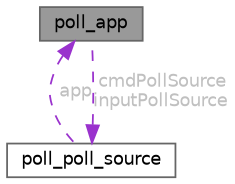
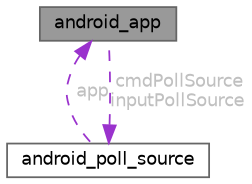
(91, 24) -> (108, 24)
(91, 160) -> (108, 160)
